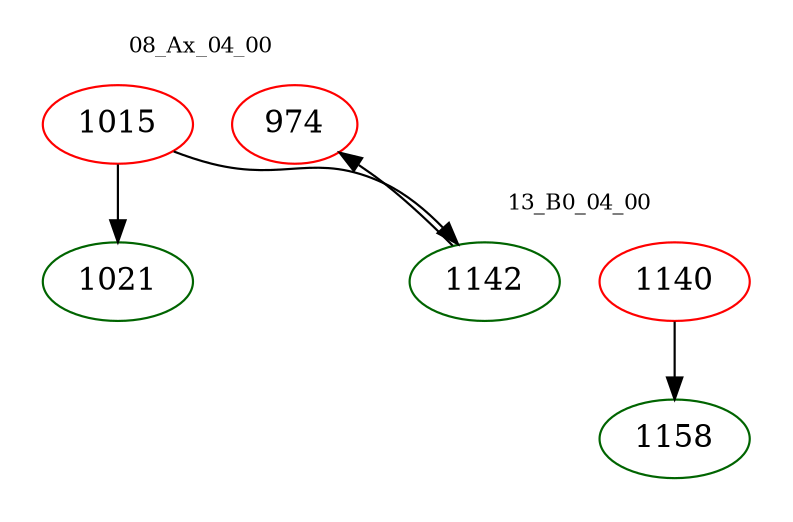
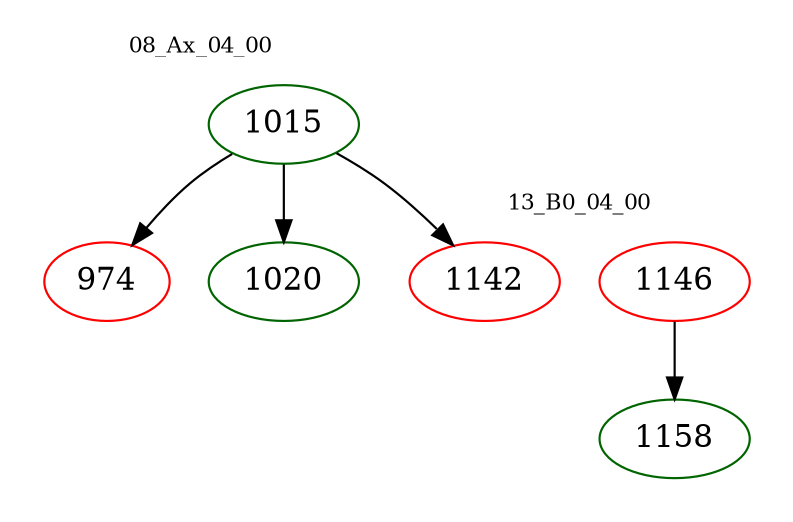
(118, 124) -> (284, 124)
(408, 203) -> (186, 187)
(118, 282) -> (284, 282)
(485, 282) -> (485, 282)
(675, 282) -> (675, 282)
